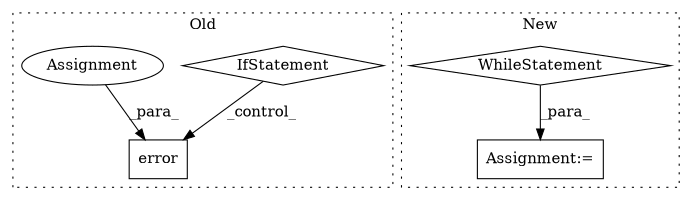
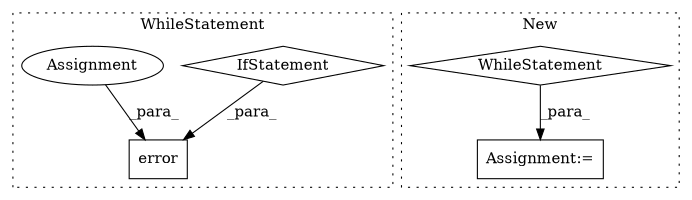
(203, 25) -> (203, 25)
(262, 112) -> (252, 112)
